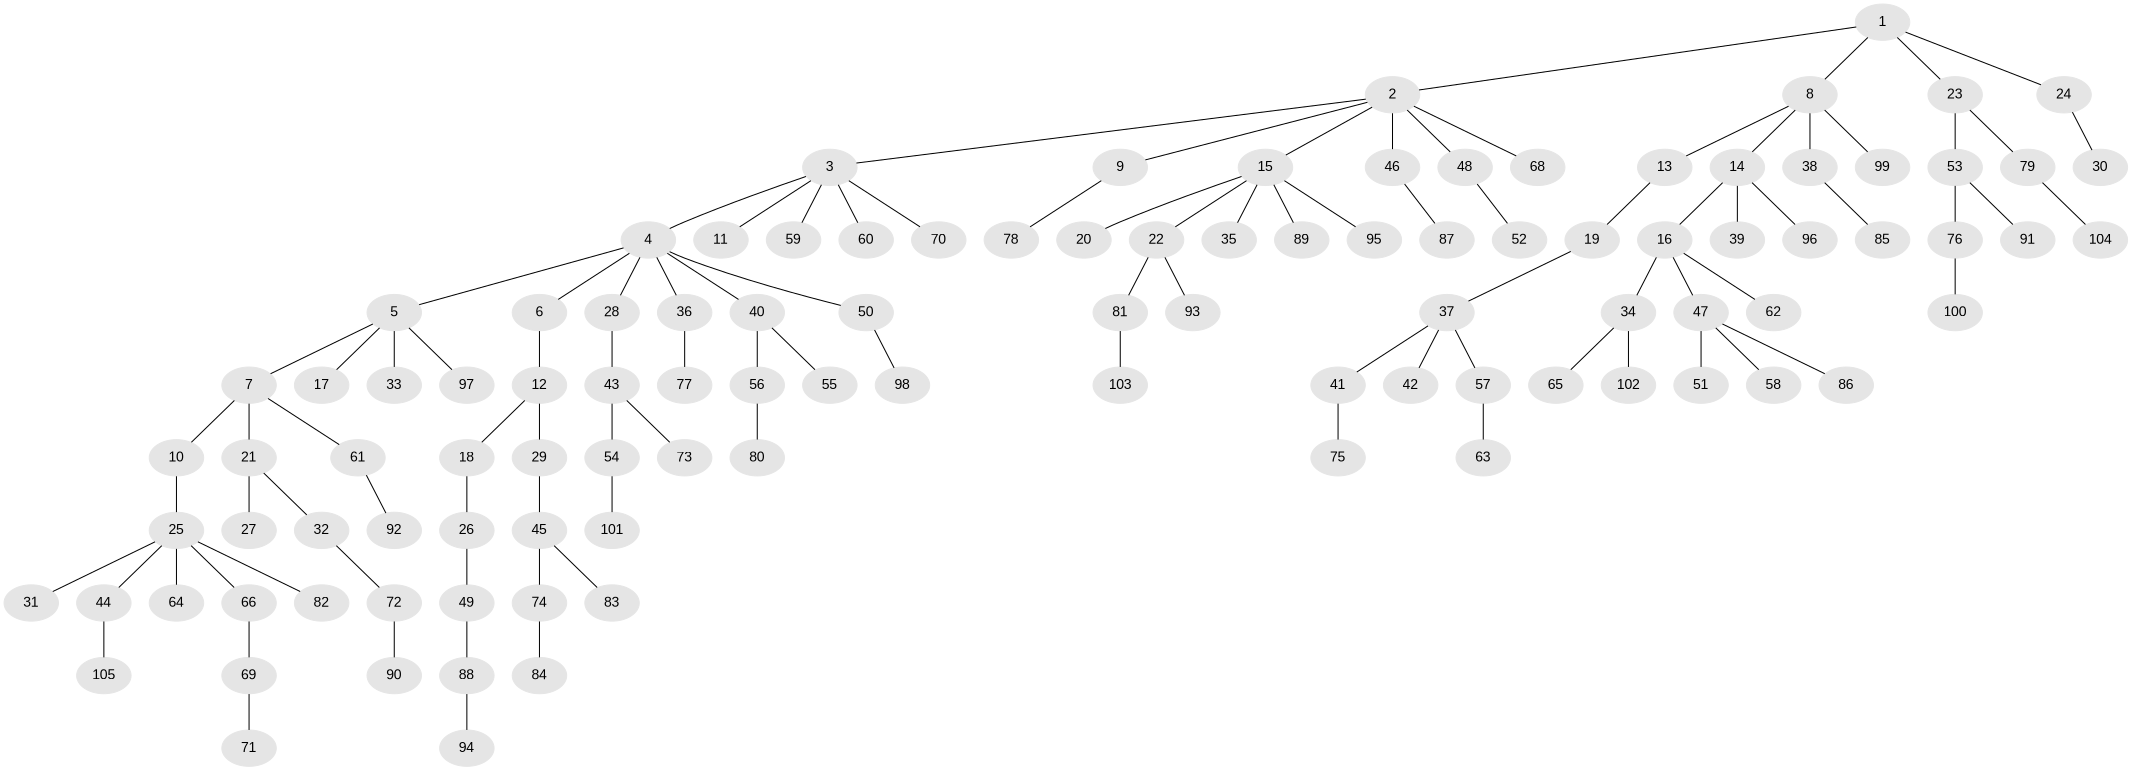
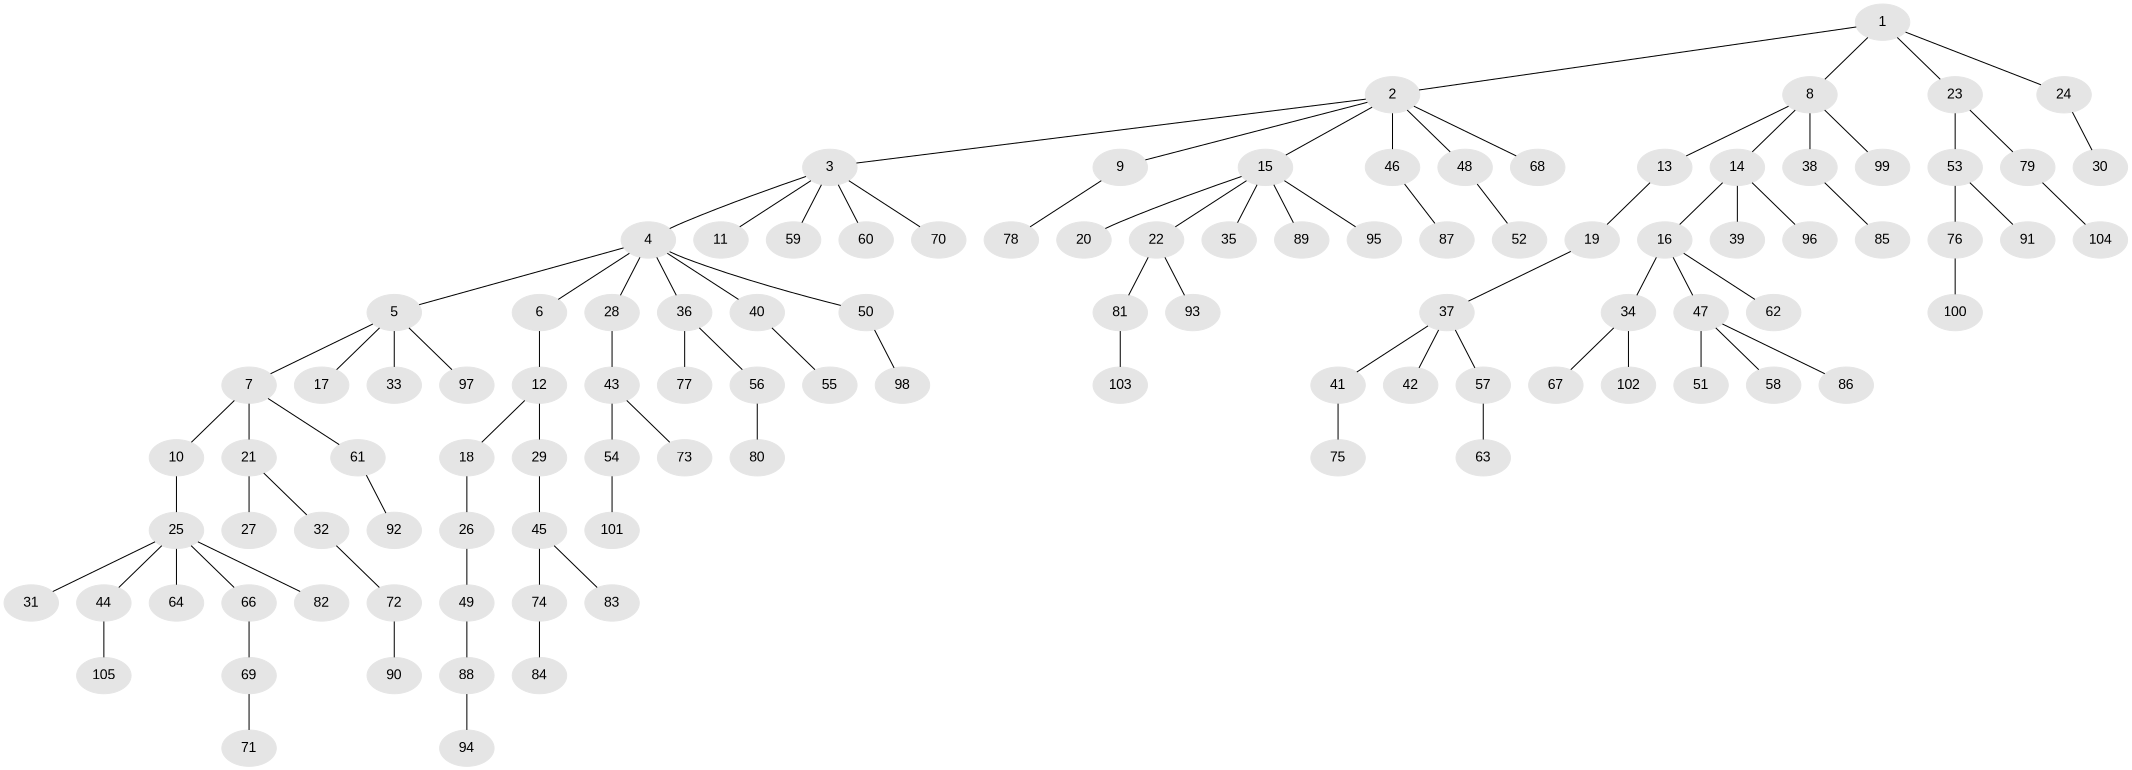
(757, 349) -> (721, 349)
(1556, 385) -> (1556, 385)
